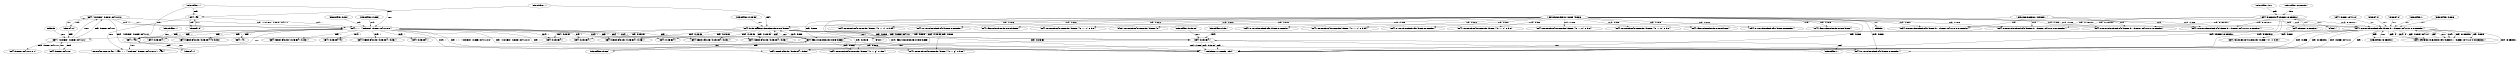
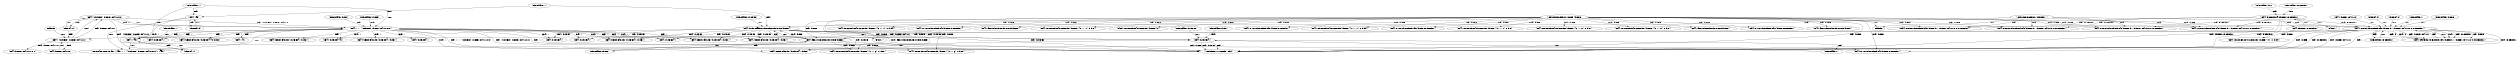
(277, 21) -> (123, 37)
none -> (1944, 24)
